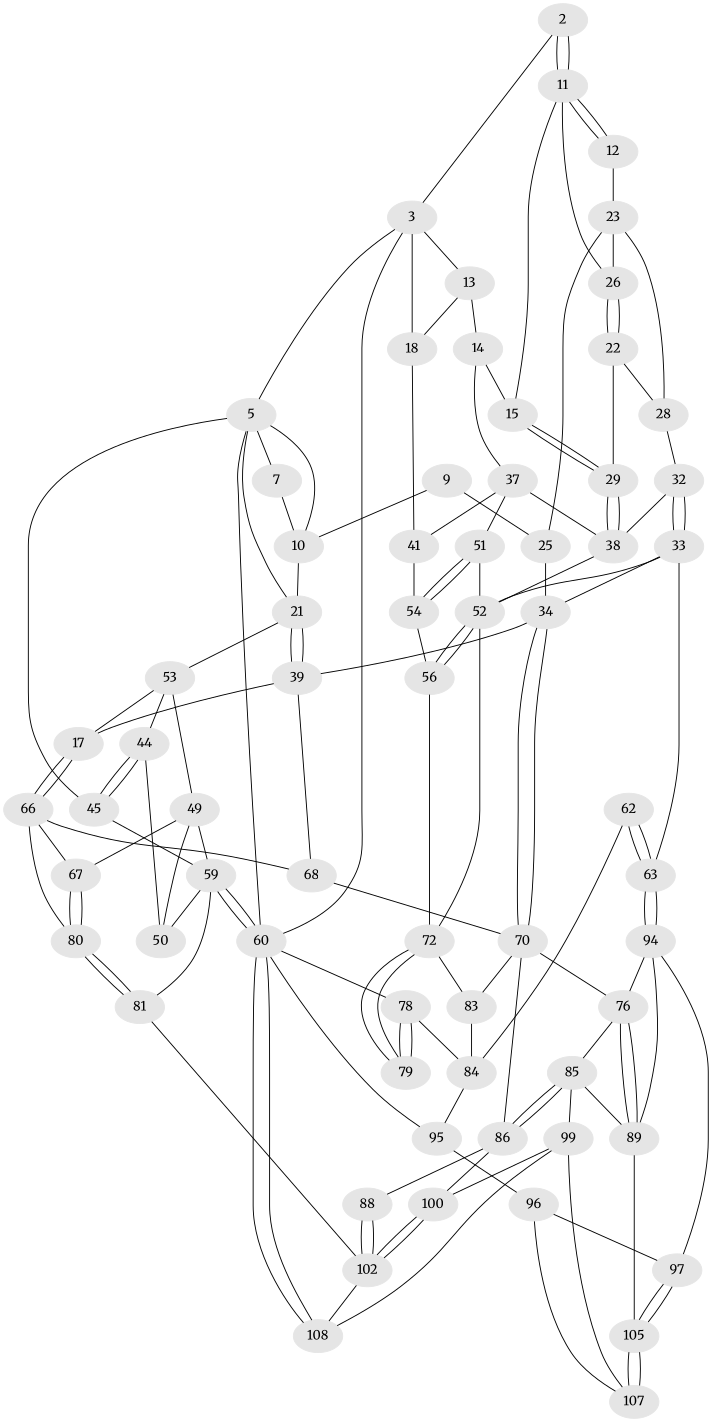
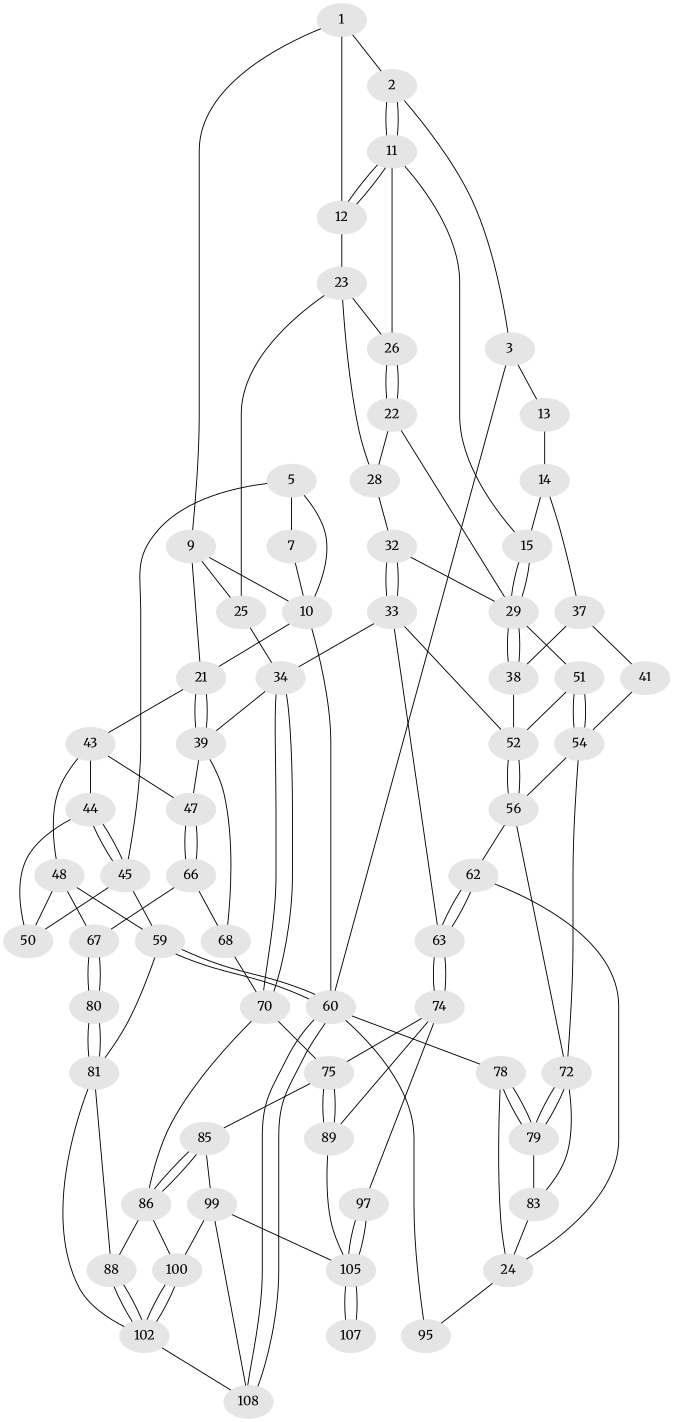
none -> (342, 20)
(317, 306) -> none
(412, 349) -> none
(499, 508) -> (543, 641)
(646, 514) -> (455, 580)
(248, 518) -> (196, 612)
(170, 678) -> (90, 744)
(246, 678) -> (331, 809)
(79, 744) -> (191, 810)
(480, 782) -> (573, 908)
(195, 810) -> (59, 876)
none -> (493, 843)
(39, 879) -> none
(186, 908) -> (82, 905)
(651, 941) -> (440, 1007)
(497, 974) -> (534, 1172)
(623, 1007) -> (329, 1073)
(472, 1073) -> (508, 1270)
(603, 1106) -> none
none -> (103, 1172)
(534, 1205) -> none
(580, 1275) -> (286, 1240)
